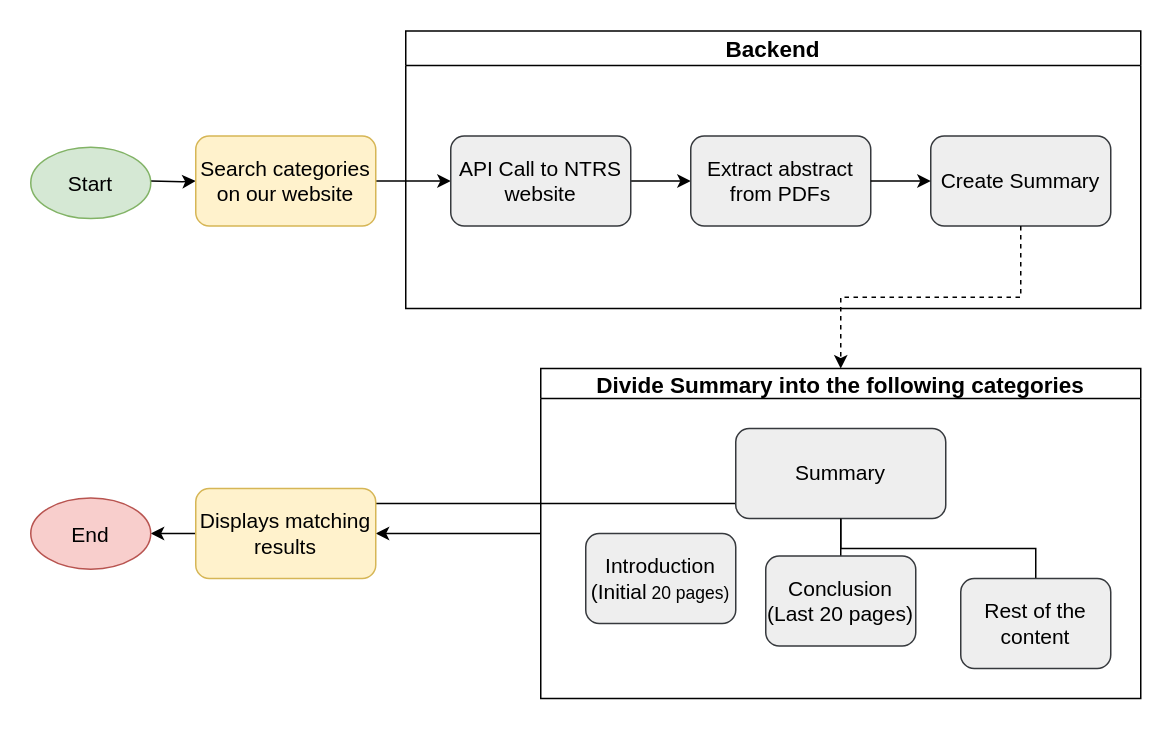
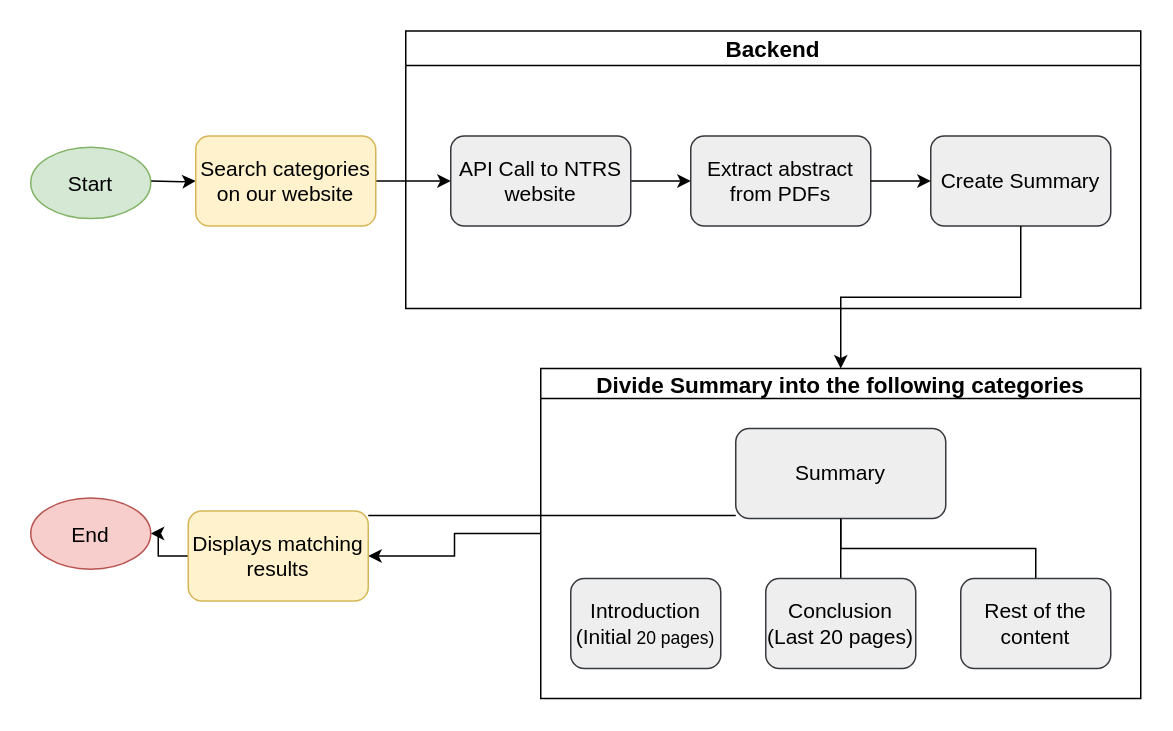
(935, 297) -> (935, 297)
(286, 533) -> (278, 556)
(661, 578) -> (646, 623)
(841, 601) -> (841, 623)
